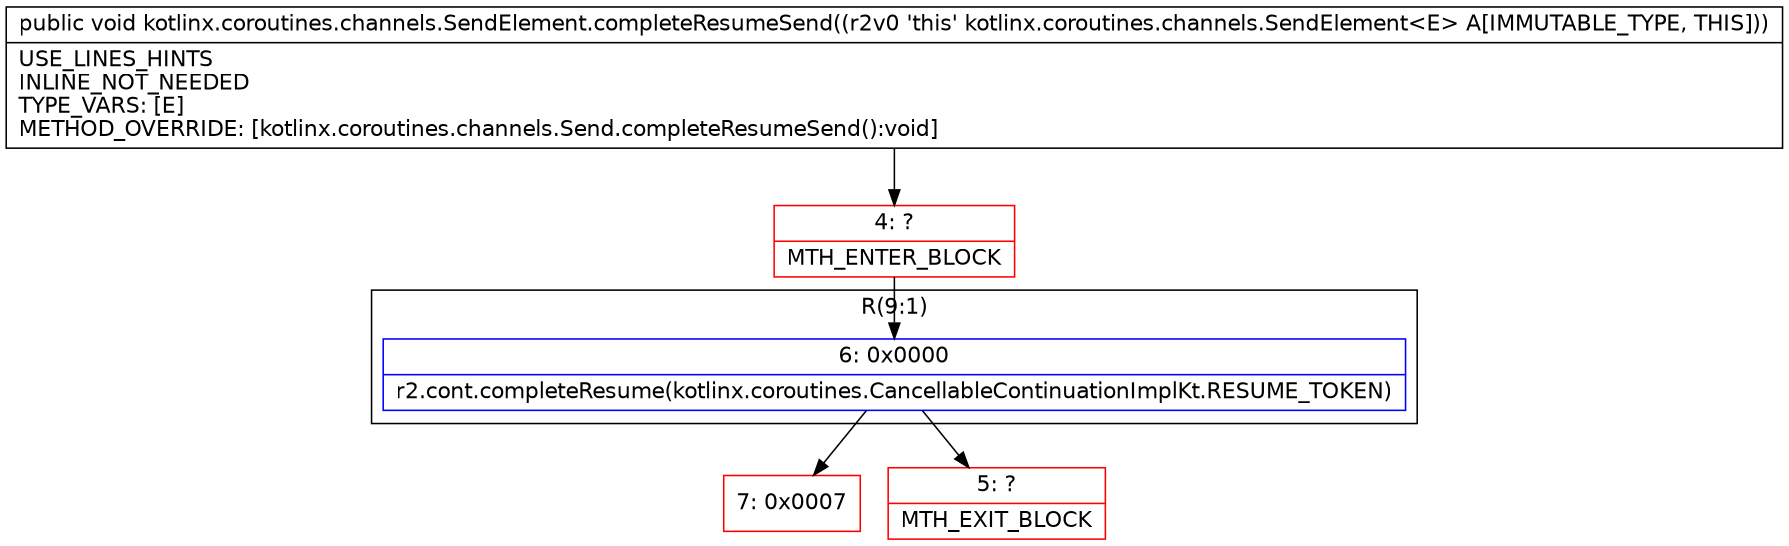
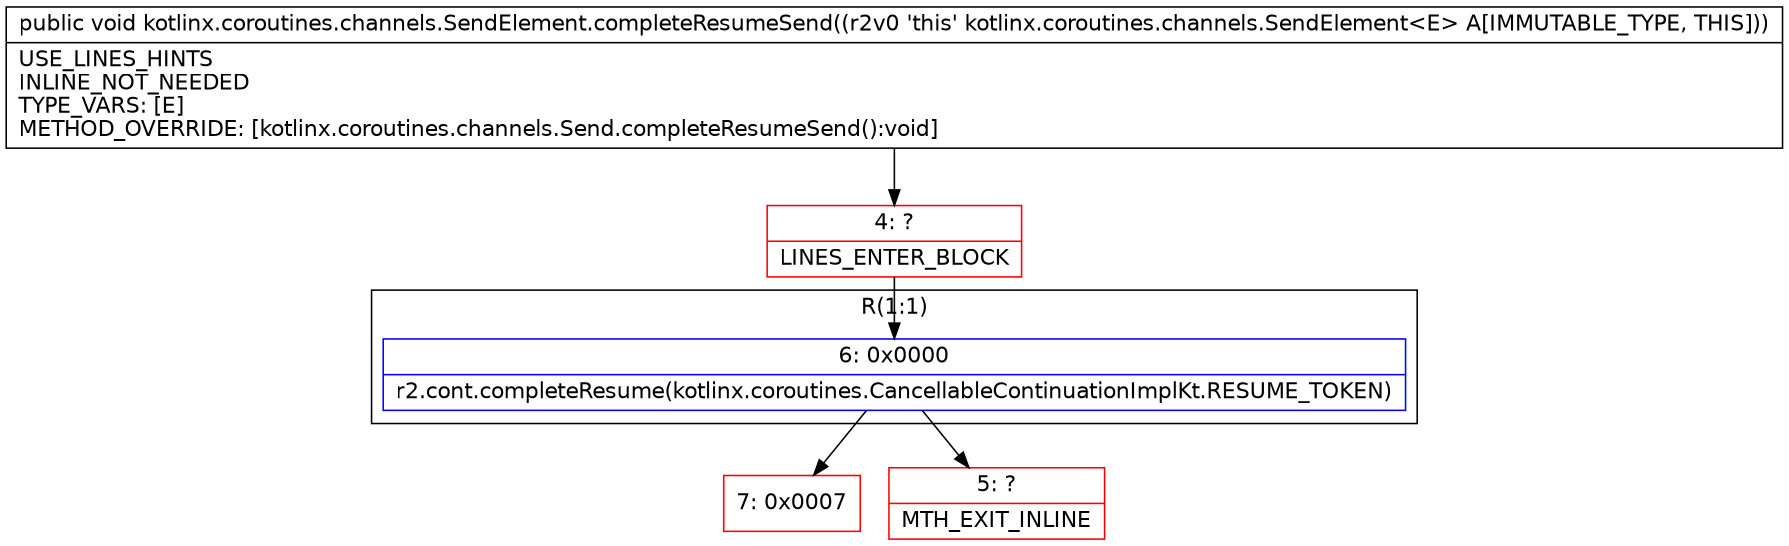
(894, 258) -> (894, 258)
(894, 308) -> (894, 308)
(997, 520) -> (997, 520)
